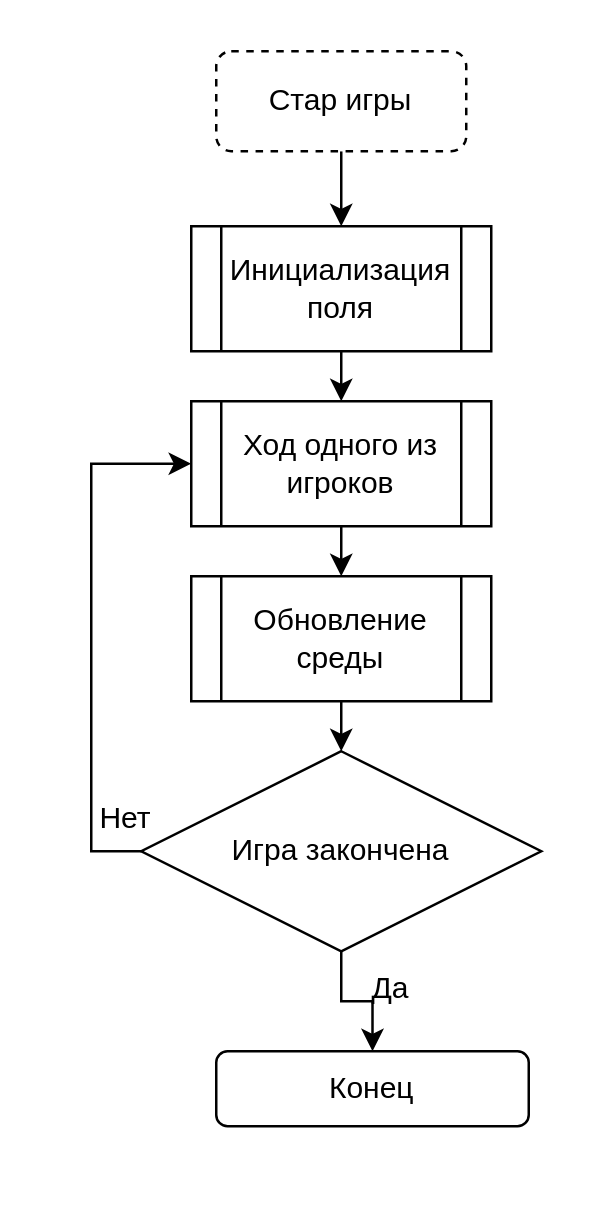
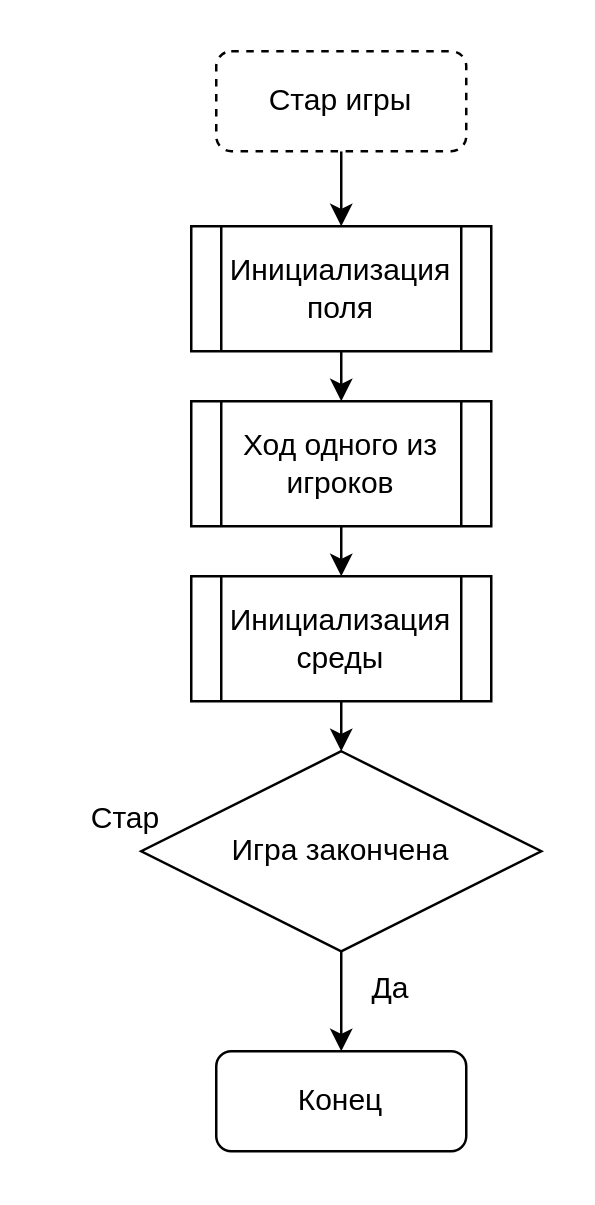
(341, 639) -> (341, 639)
(91, 641) -> none
(126, 819) -> (126, 819)
(373, 1089) -> (341, 1101)
